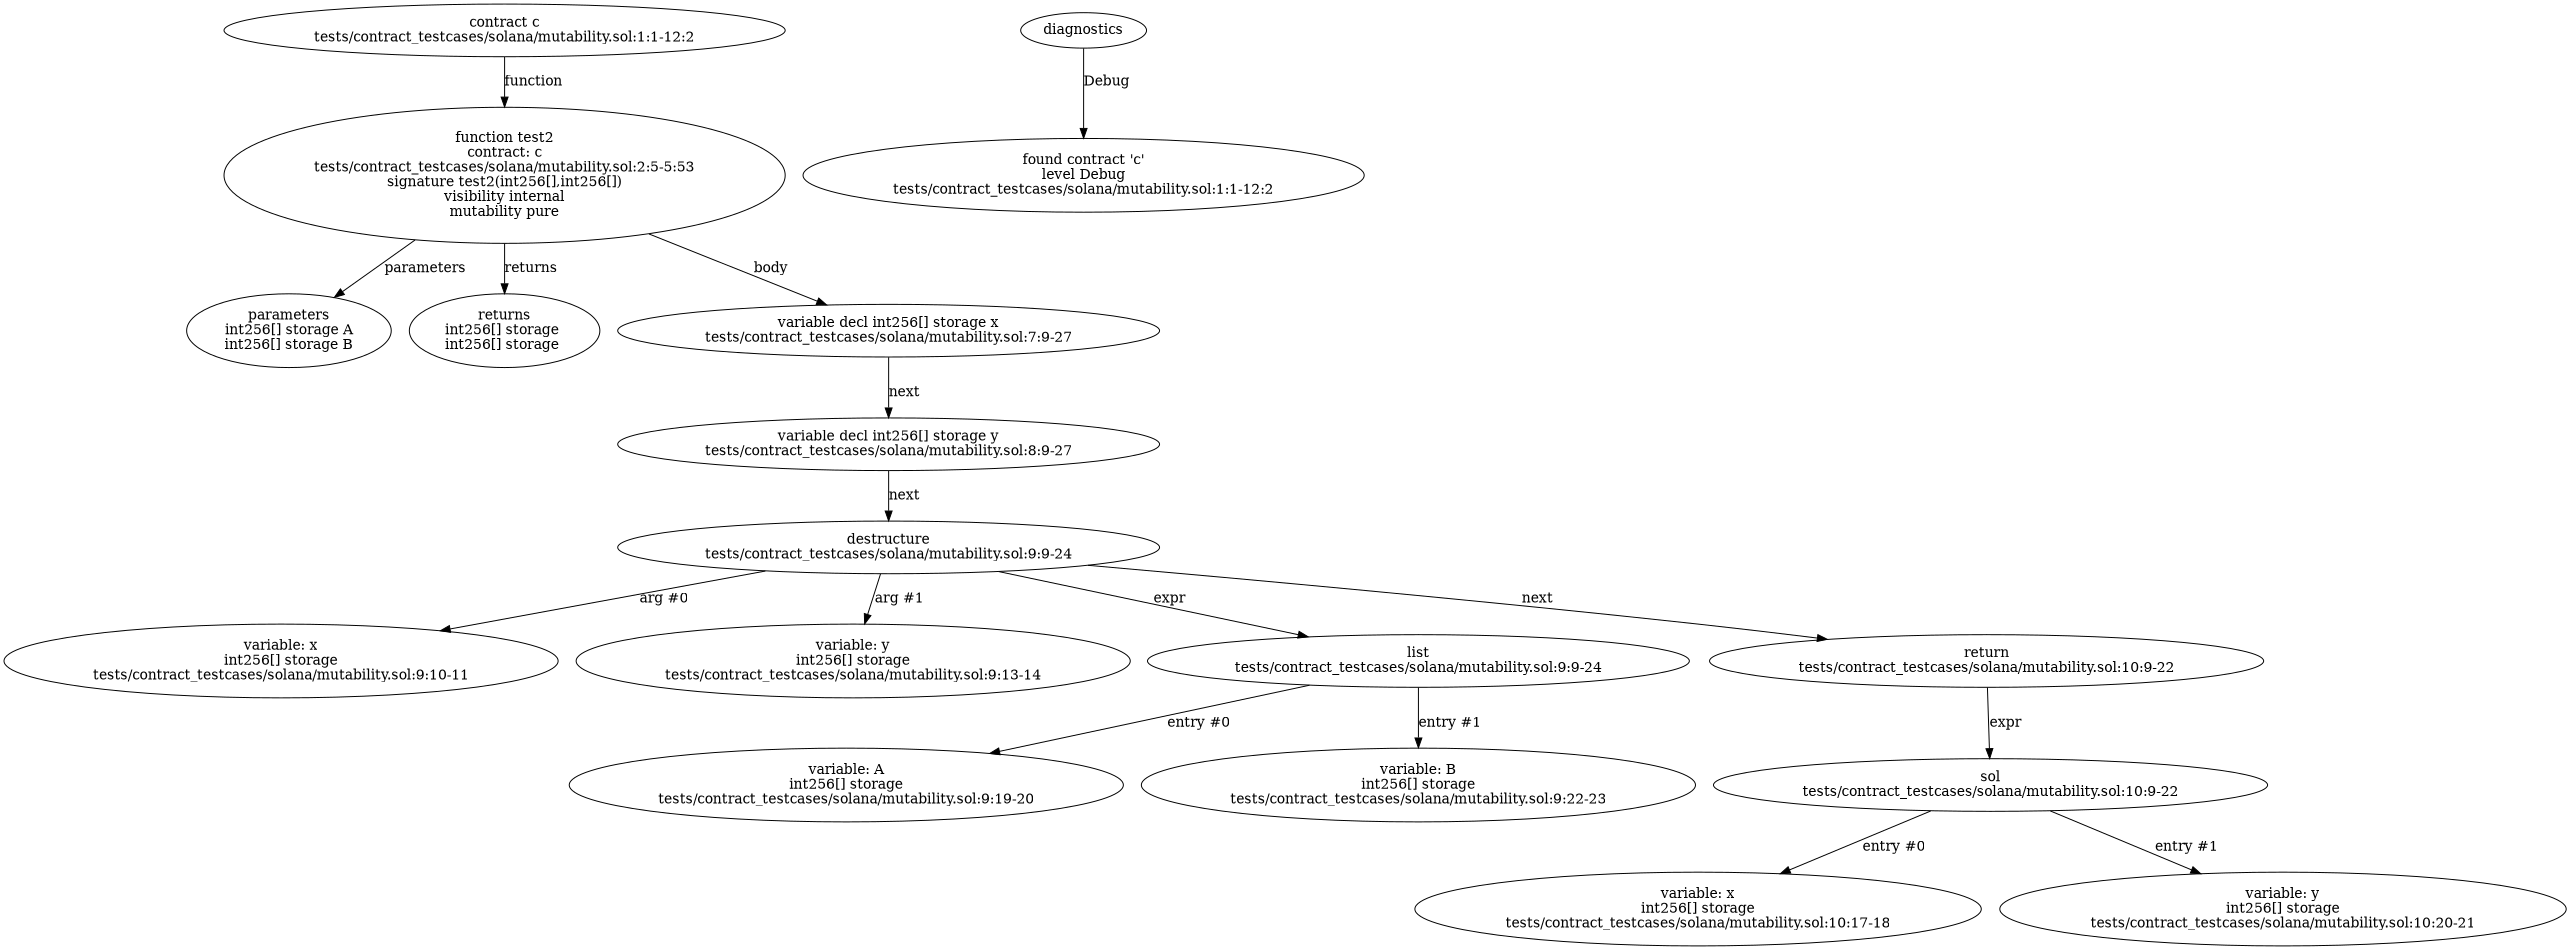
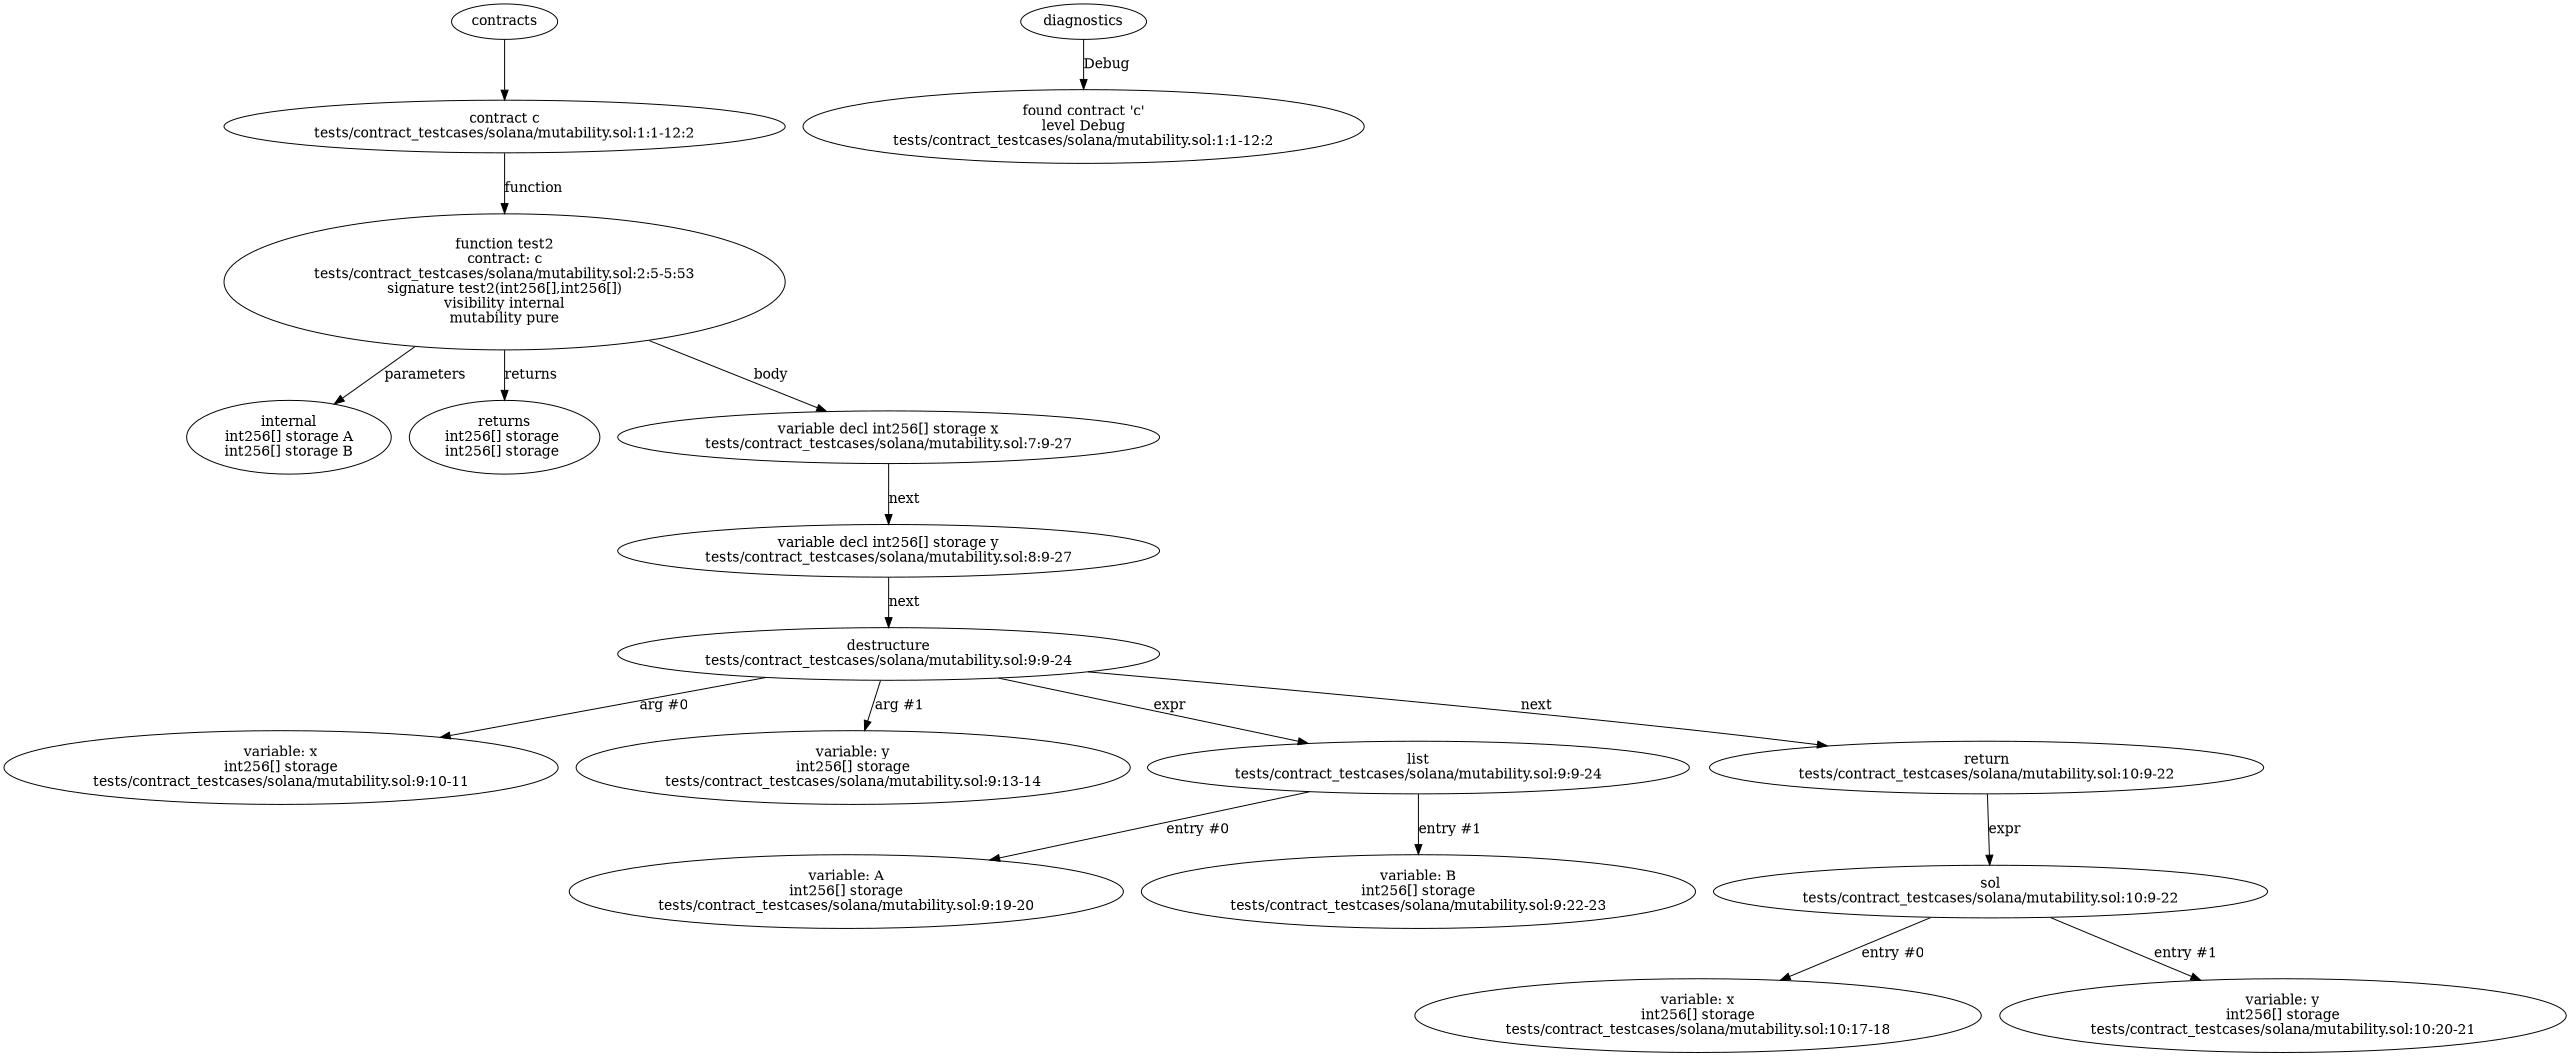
none -> (505, 22)
(289, 331) -> (289, 437)
